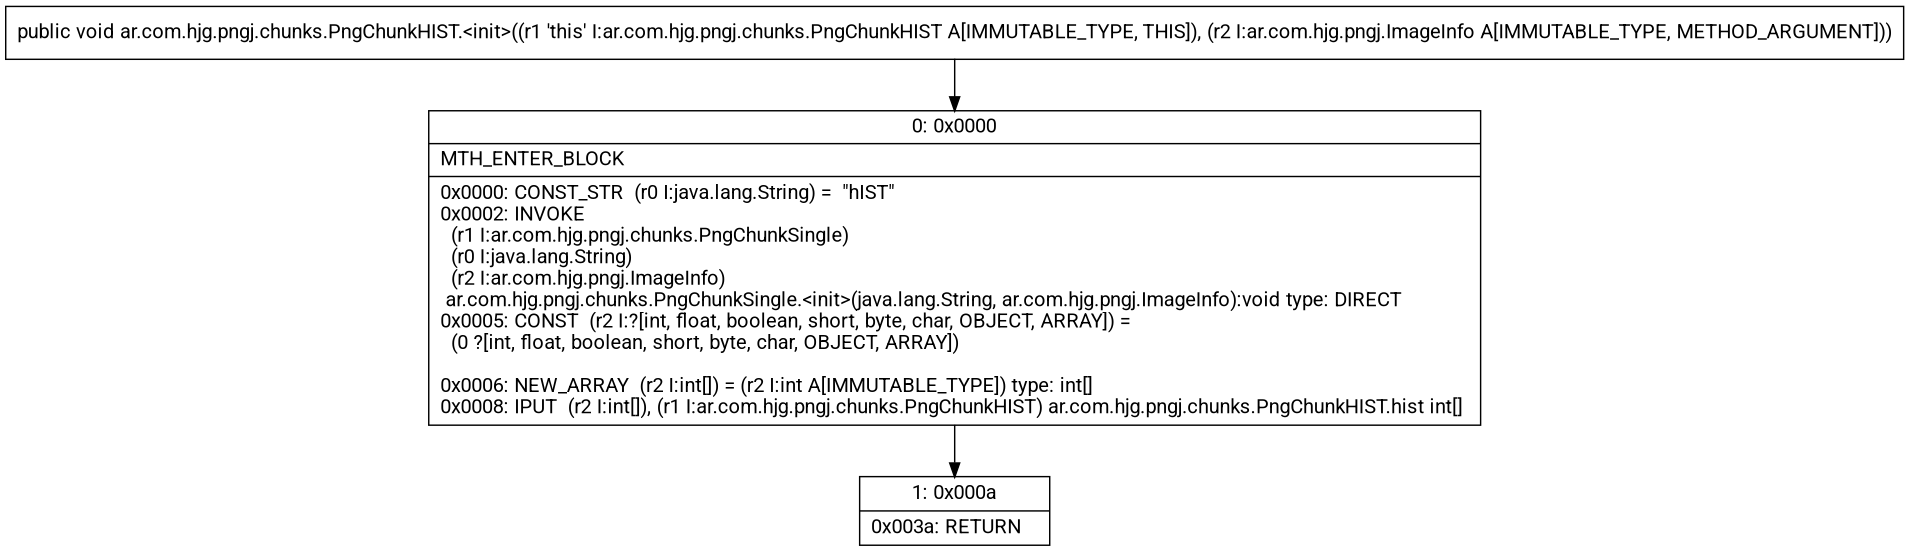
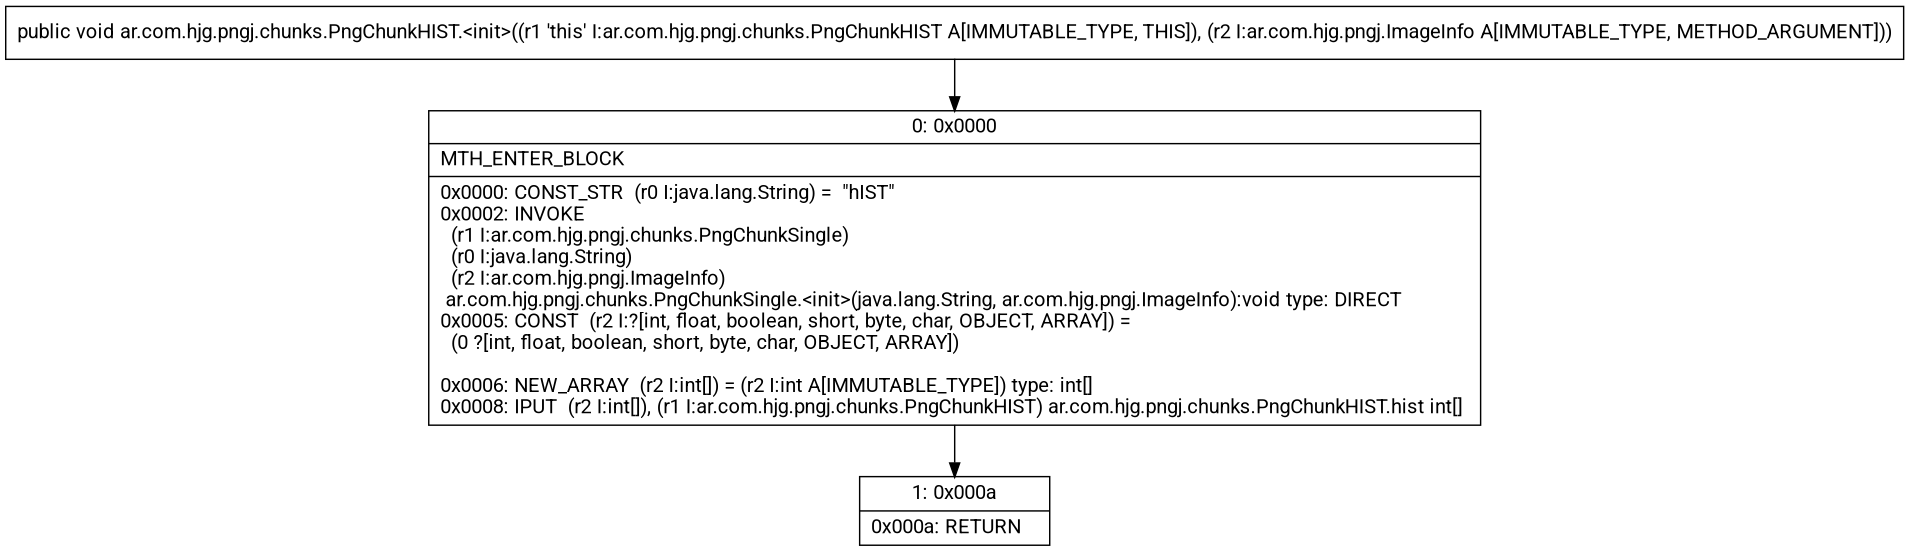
(955, 527) -> (955, 527)
